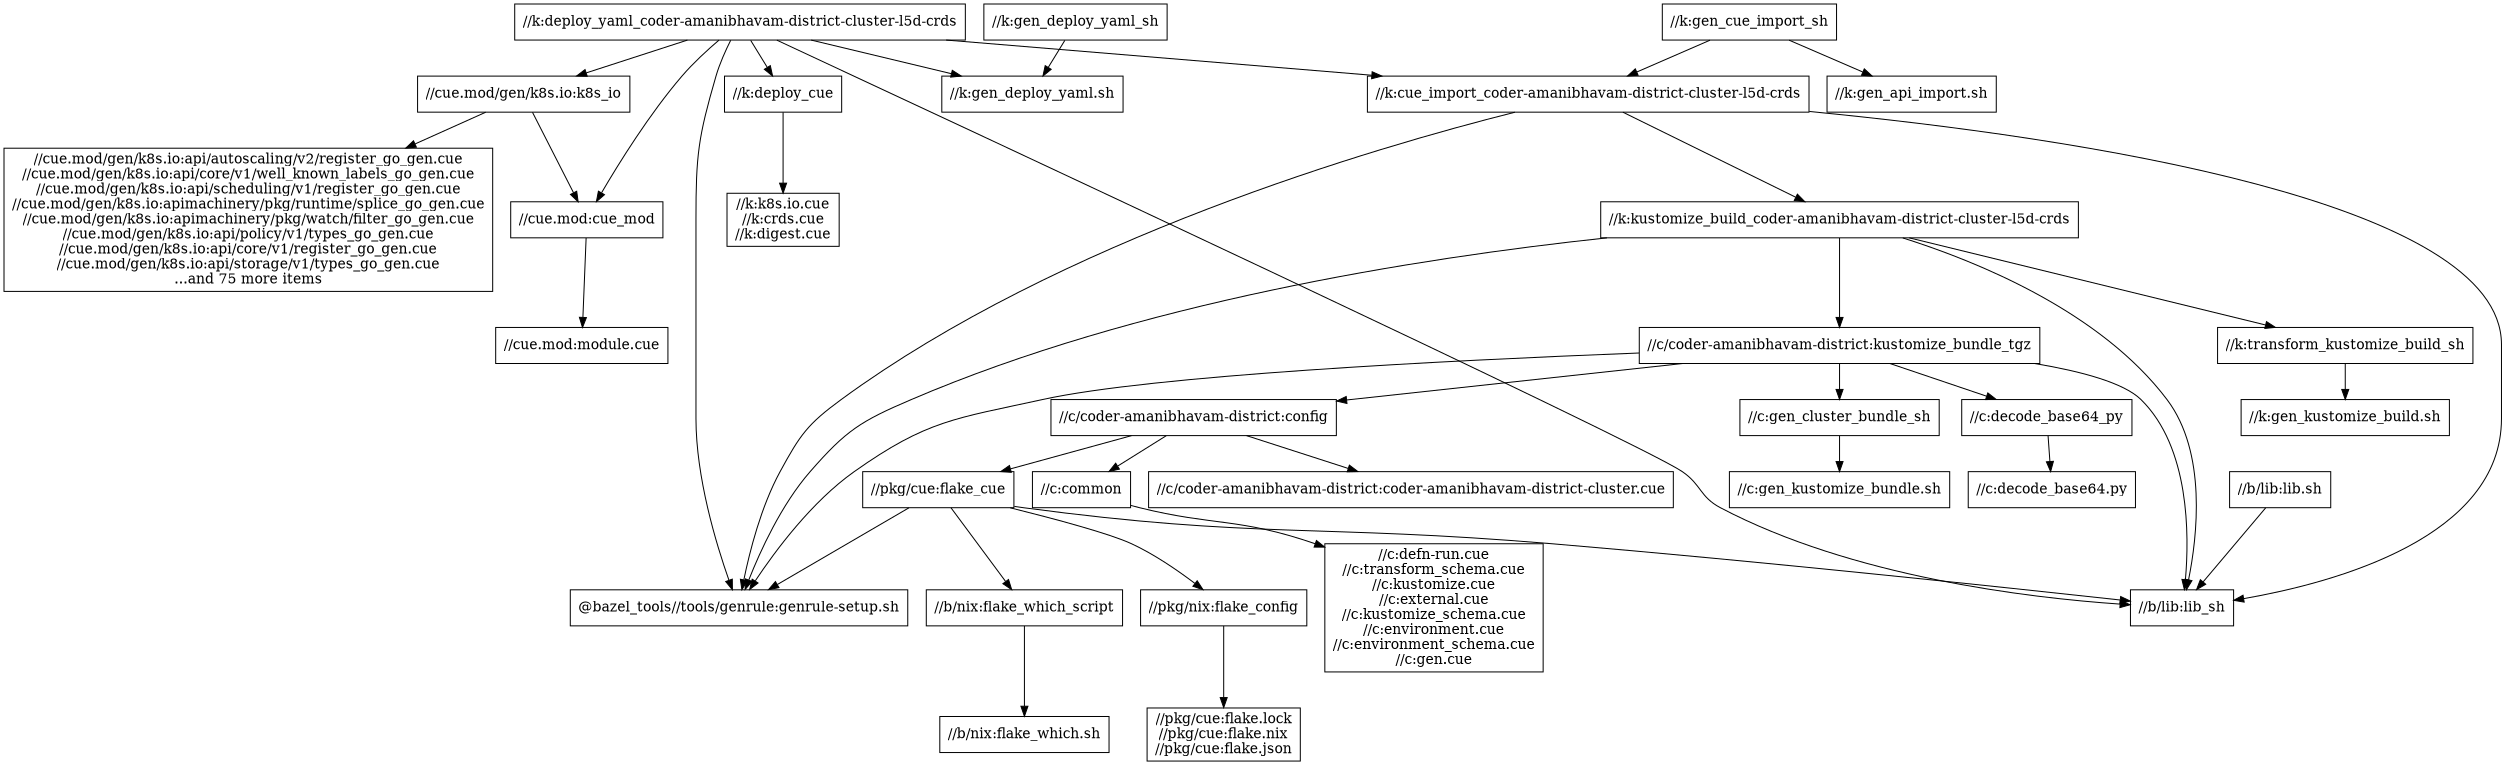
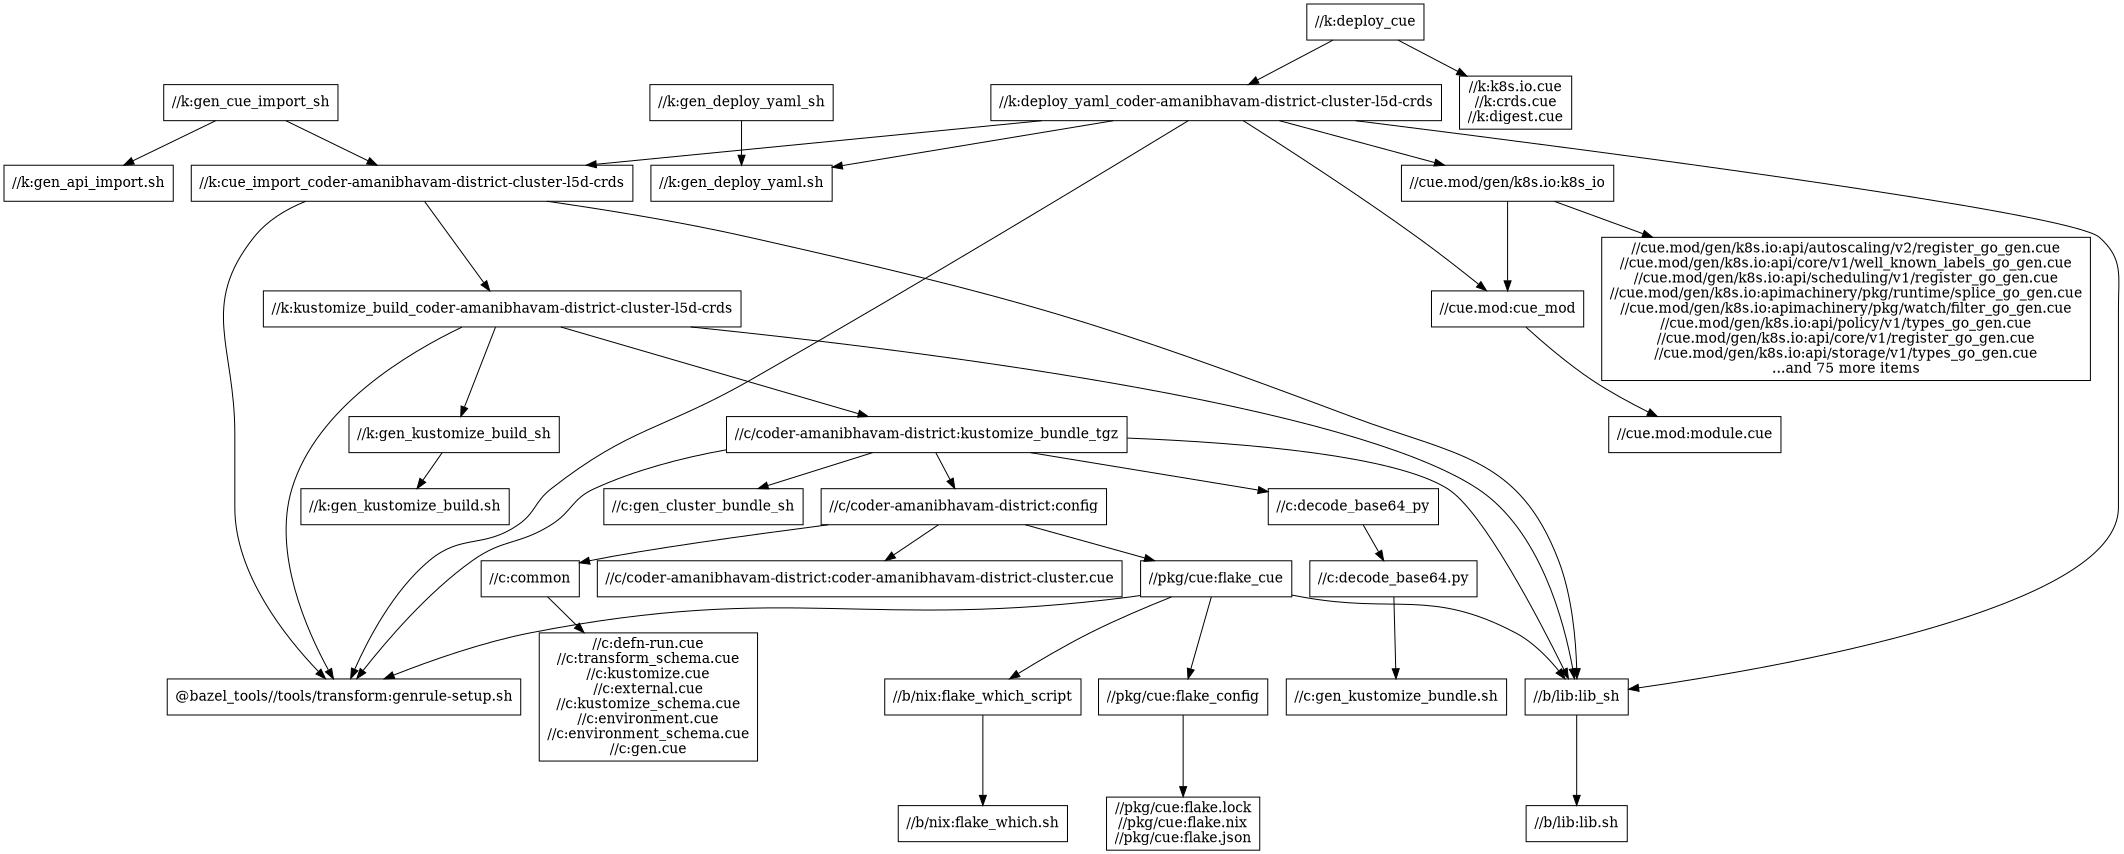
(759, 54) -> (1295, 60)
(2345, 345) -> (454, 435)
(1840, 449) -> (1395, 633)
(2234, 545) -> (1577, 755)
(739, 608) -> (344, 697)
(1224, 608) -> (1183, 697)
